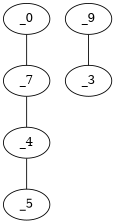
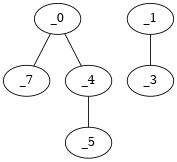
(89, 19) -> (150, 19)
(27, 112) -> (73, 50)
